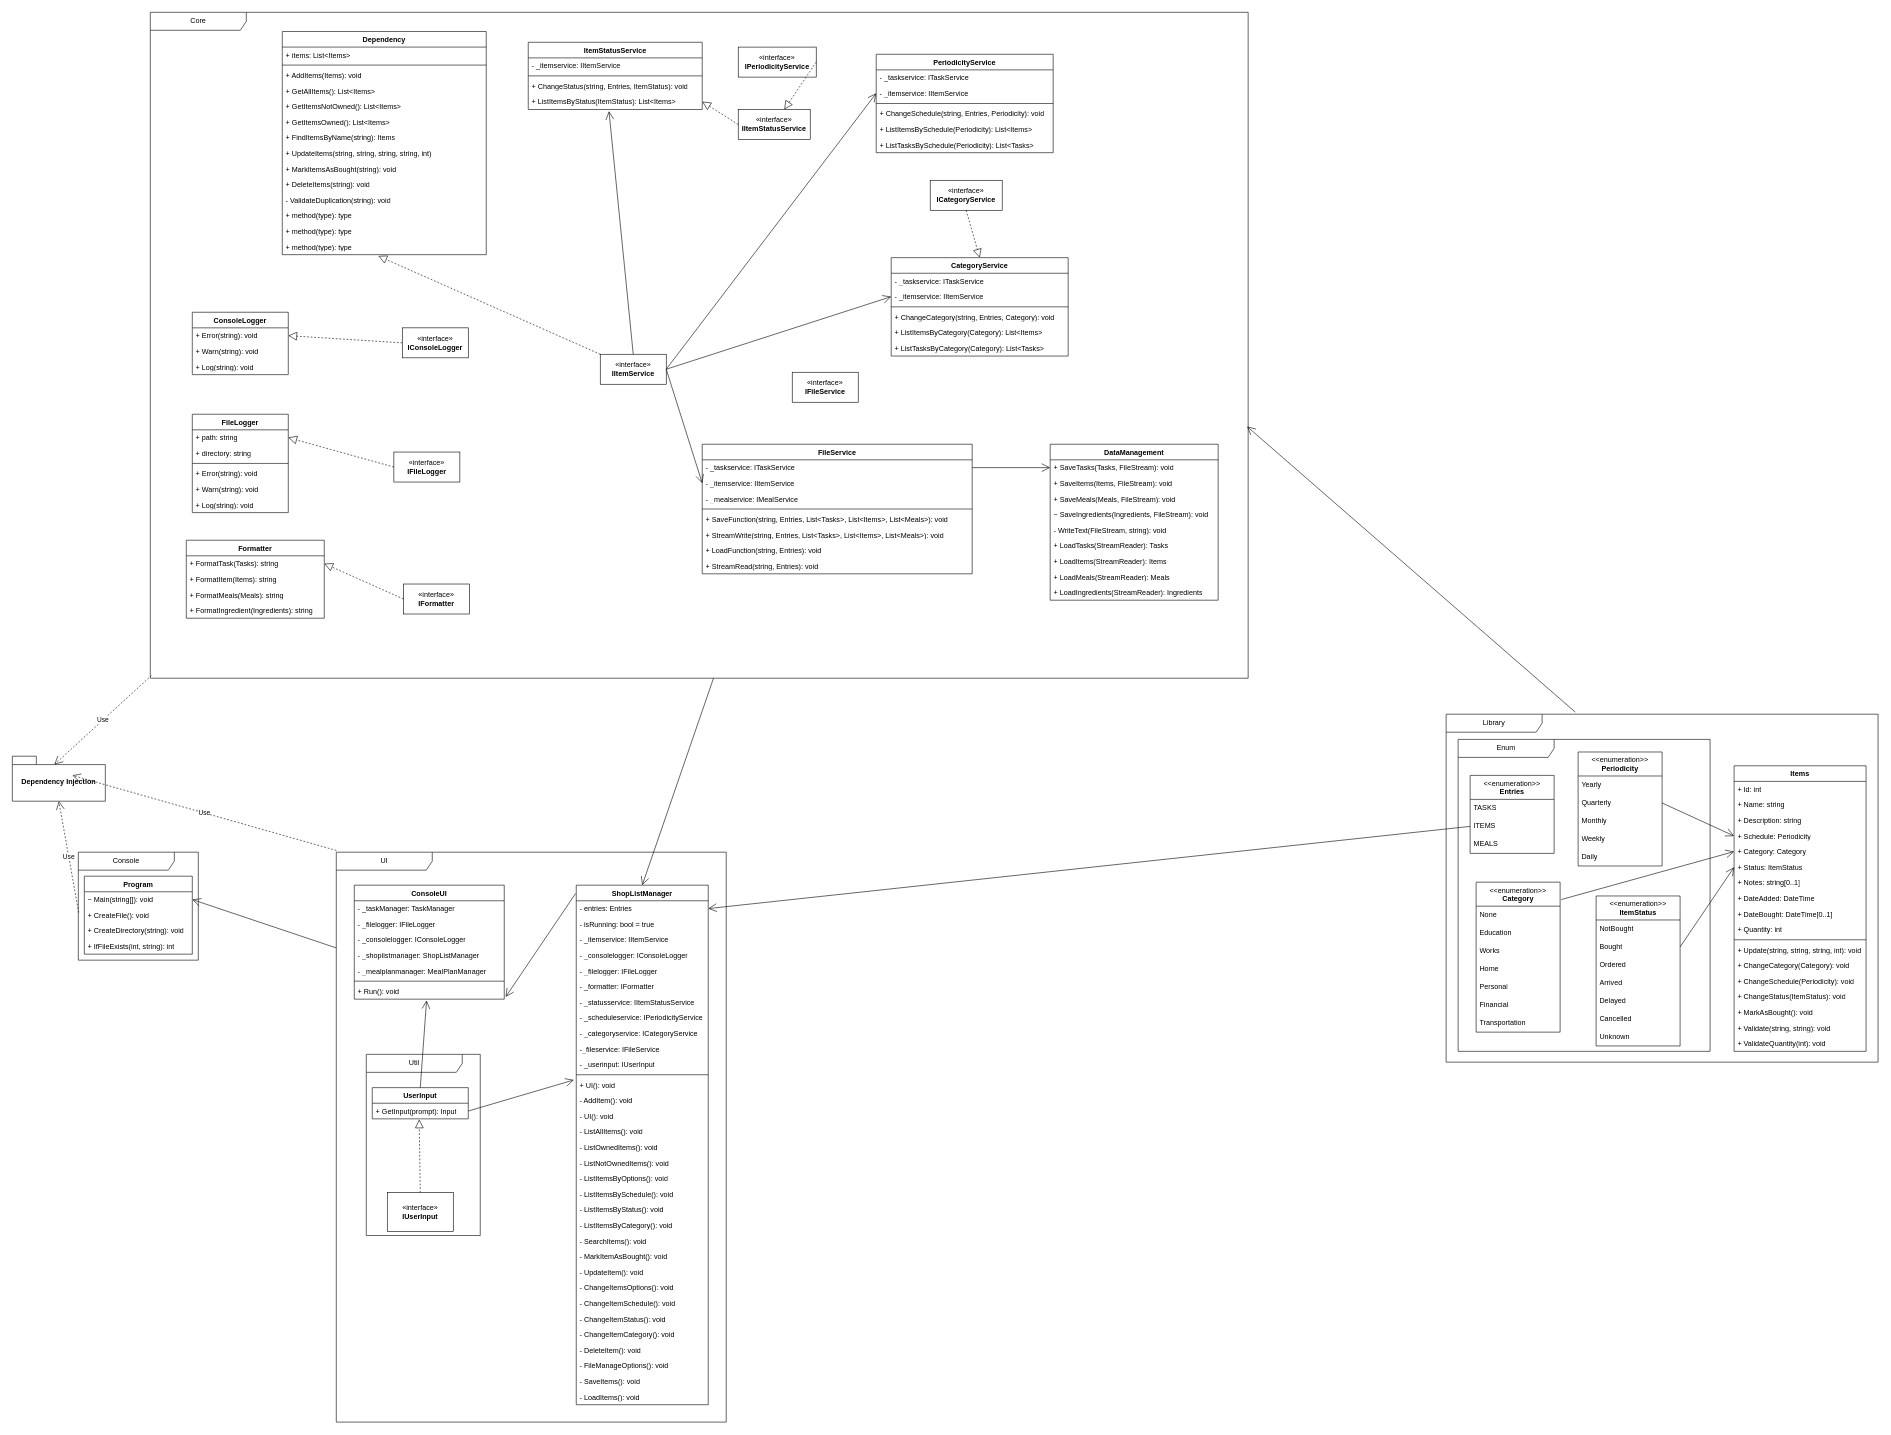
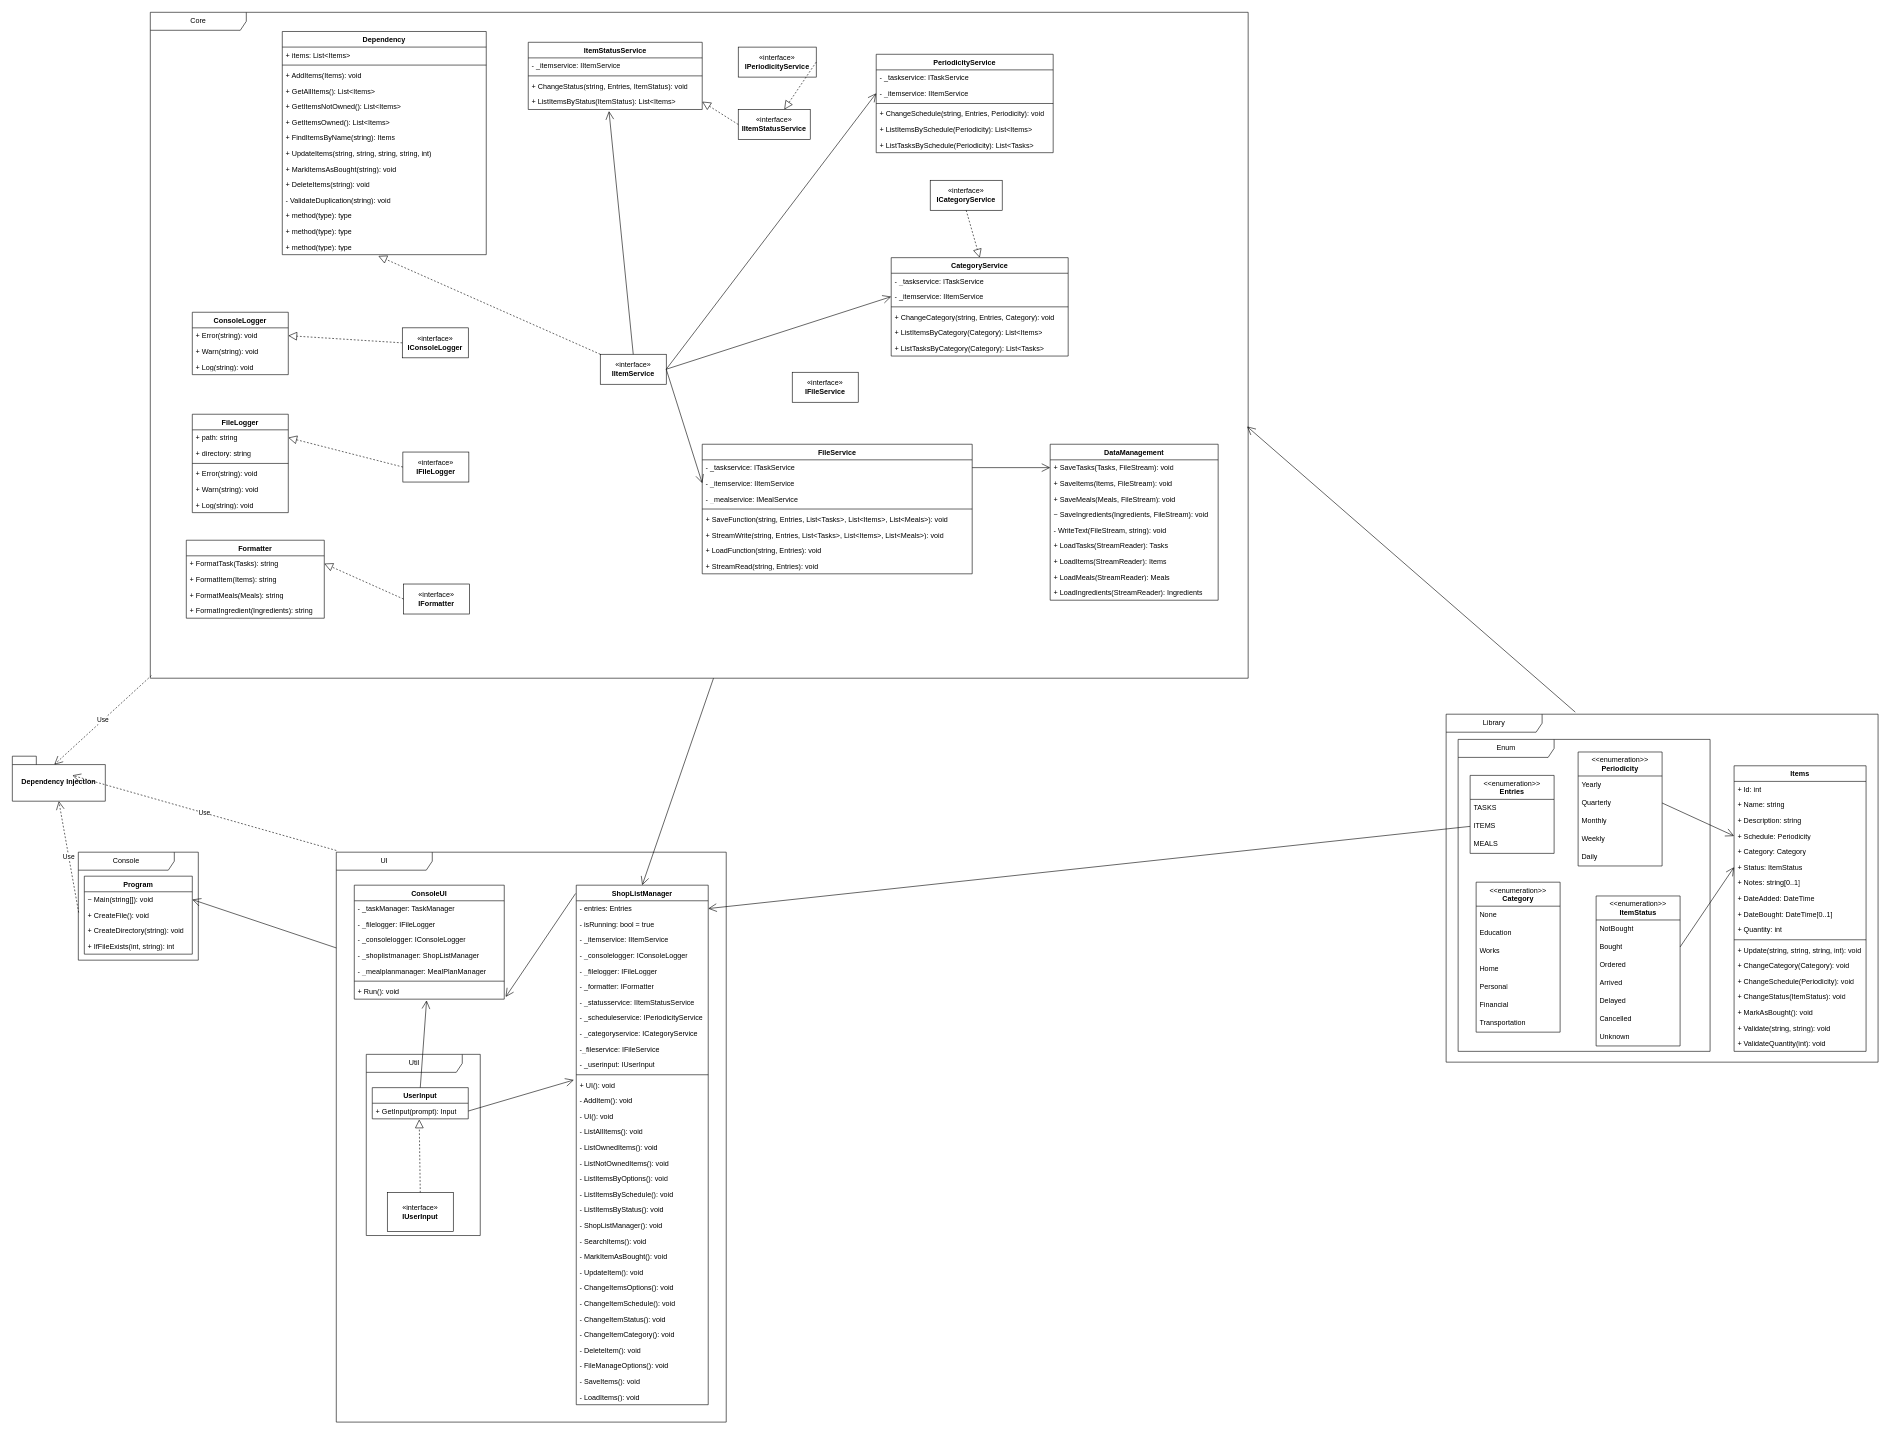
(427, 467) -> (436, 467)
(1646, 876) -> none
(634, 1226) -> (626, 1226)
